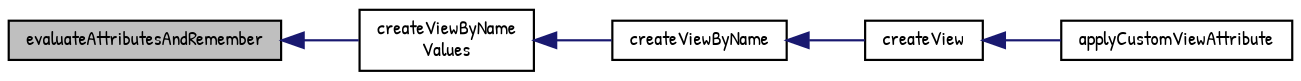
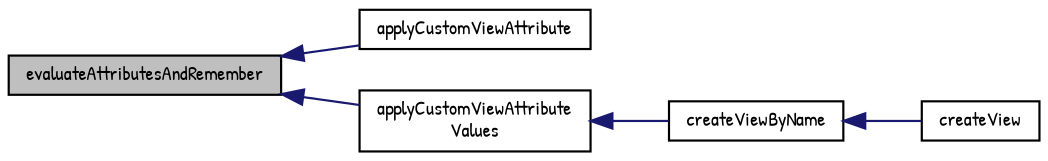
(447, 40) -> (475, 121)
(1033, 40) -> (332, 49)
